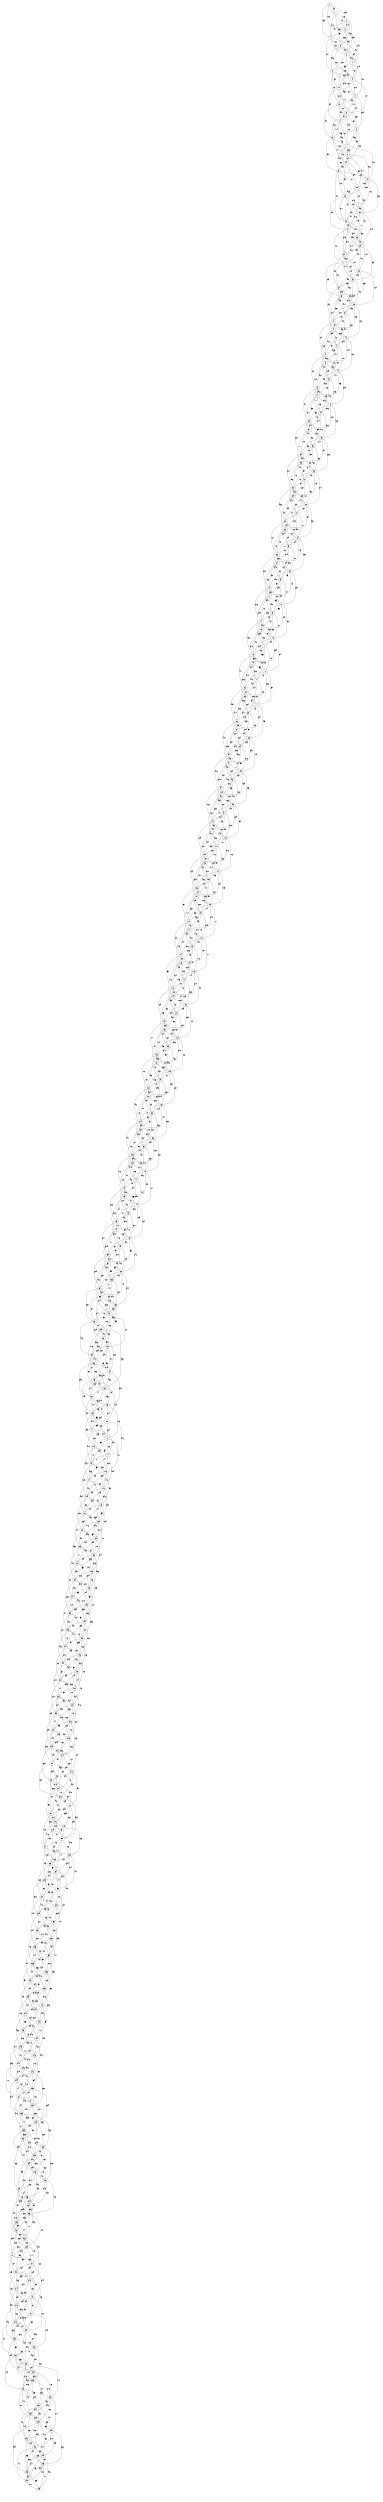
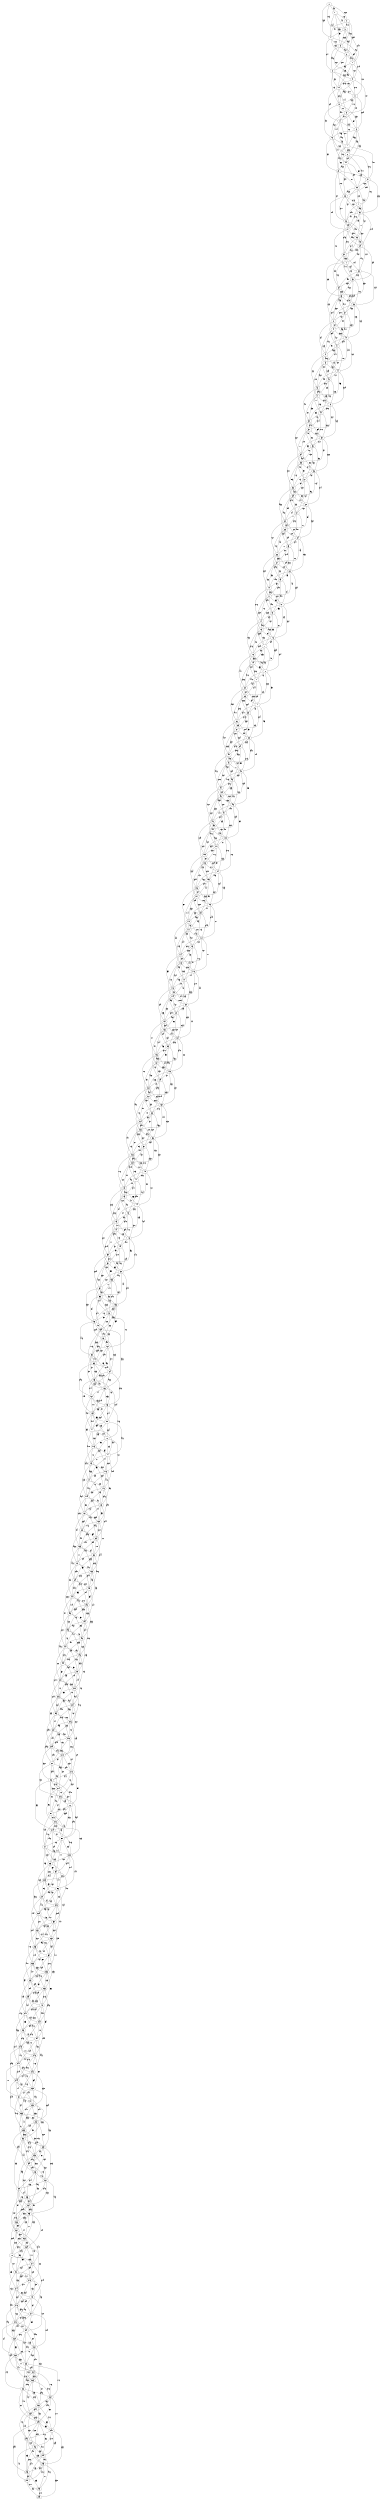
(49, 1822) -> (36, 1805)
none -> (39, 2497)
